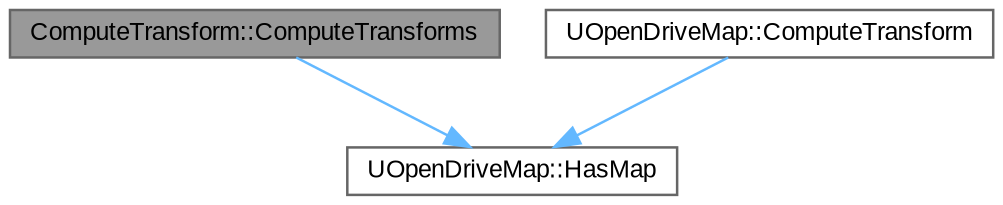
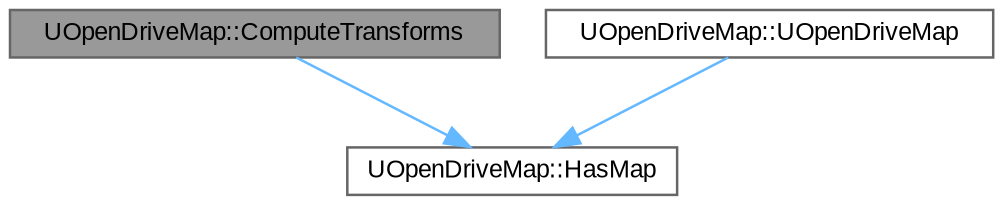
(255, 34) -> (255, 34)
(770, 34) -> (770, 34)
